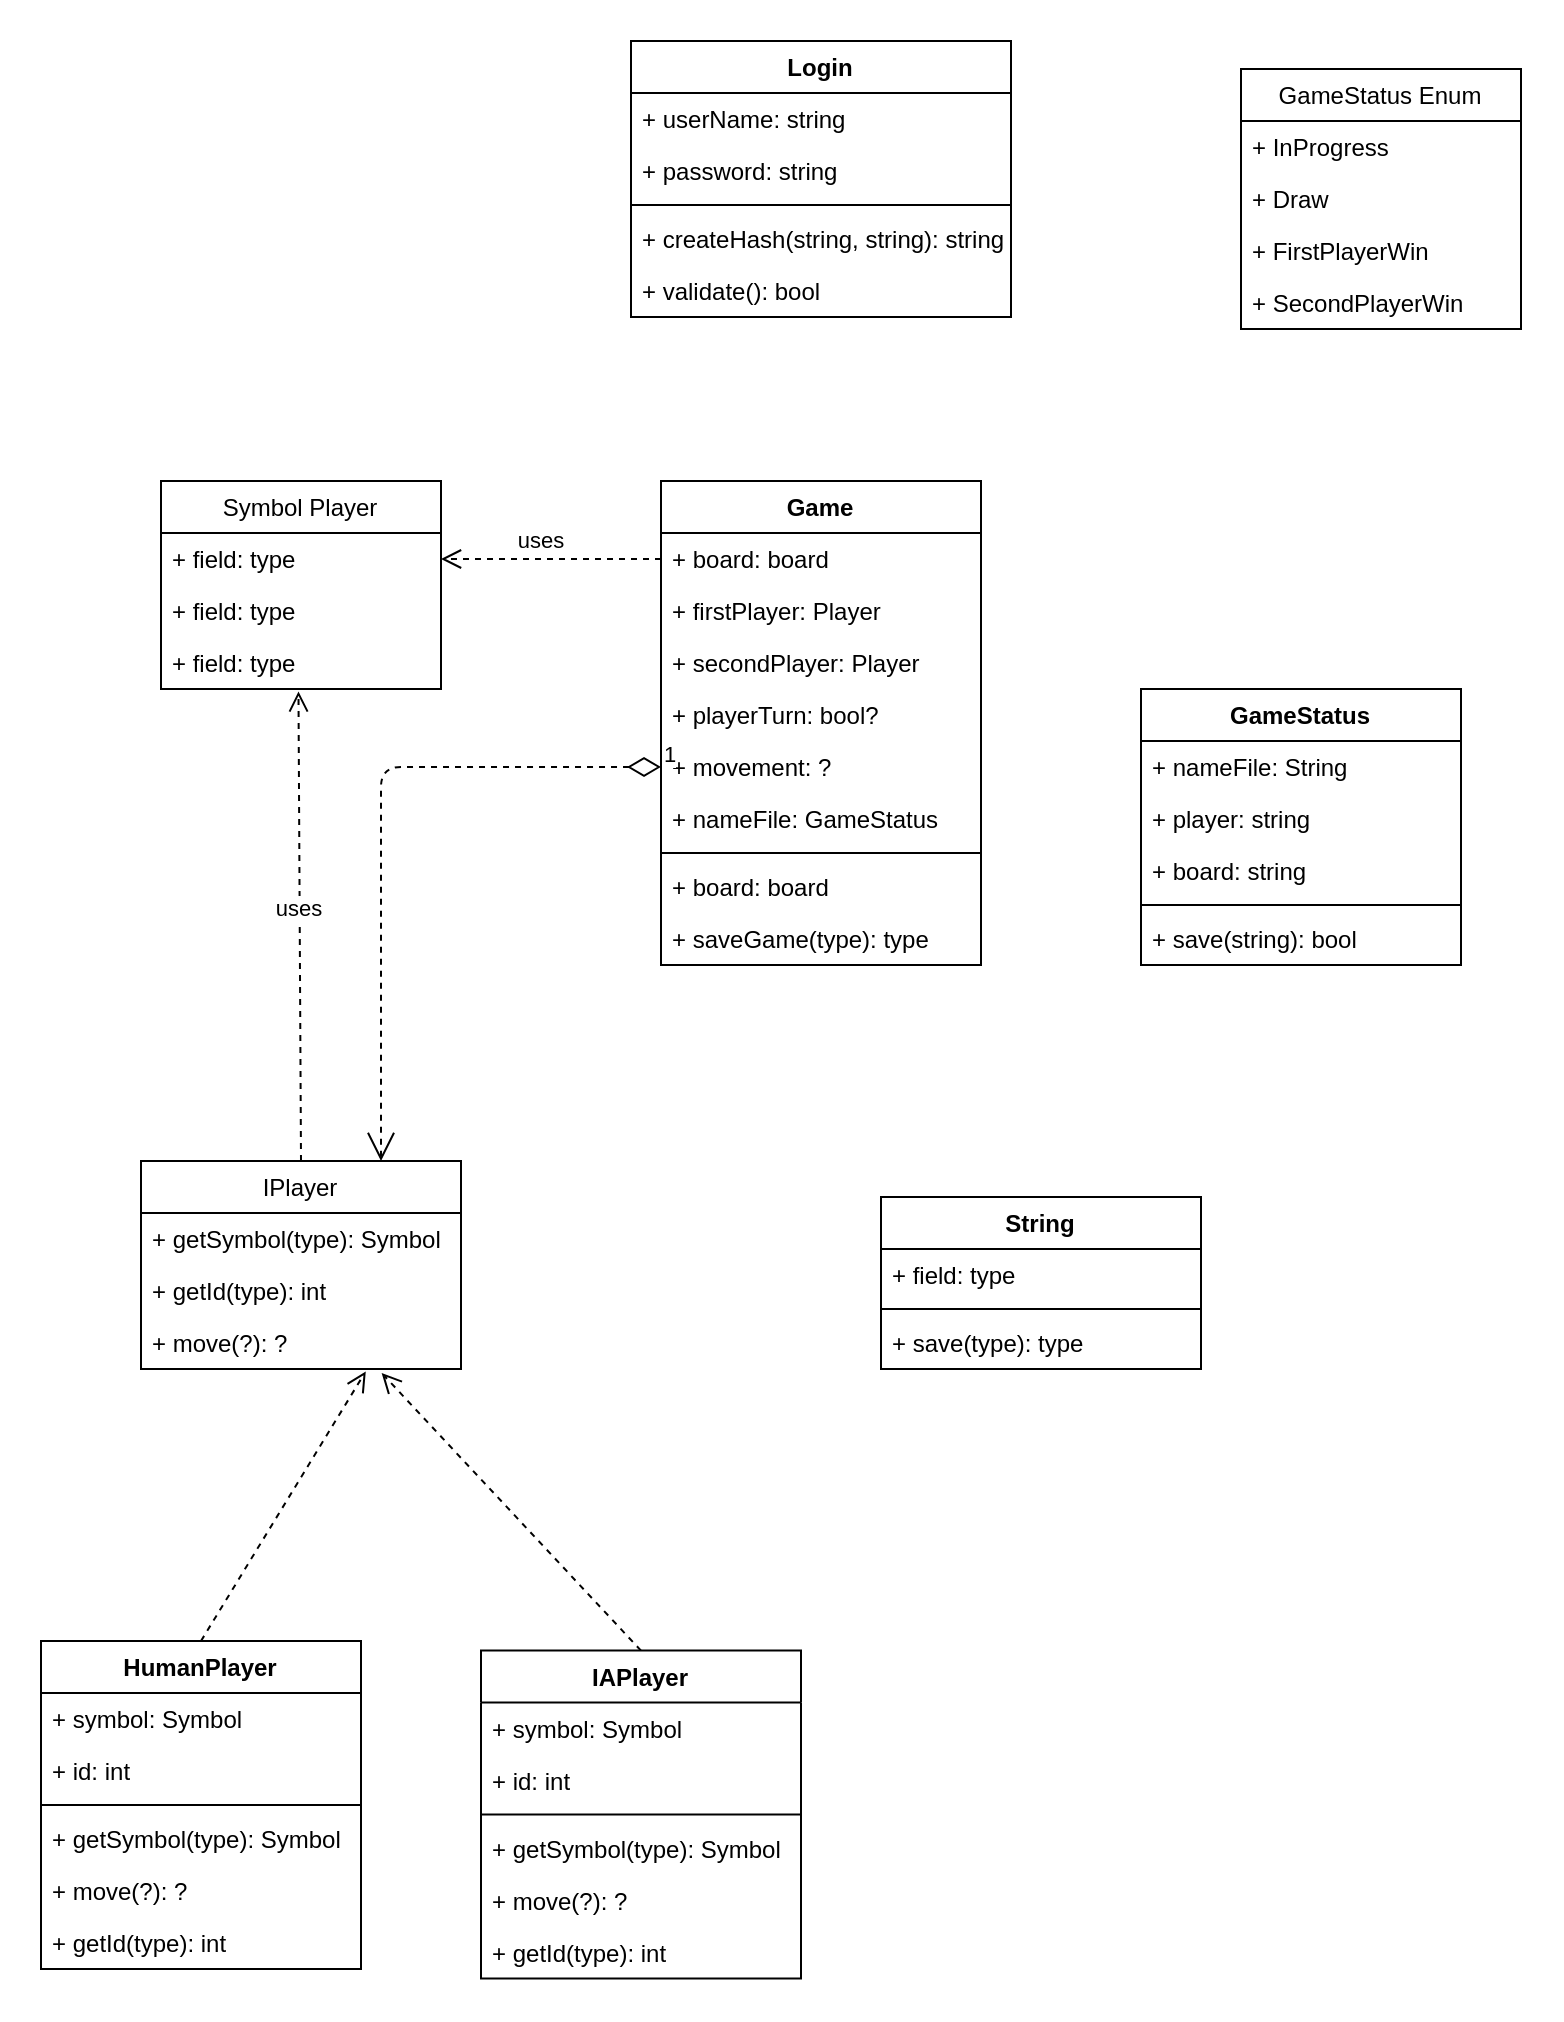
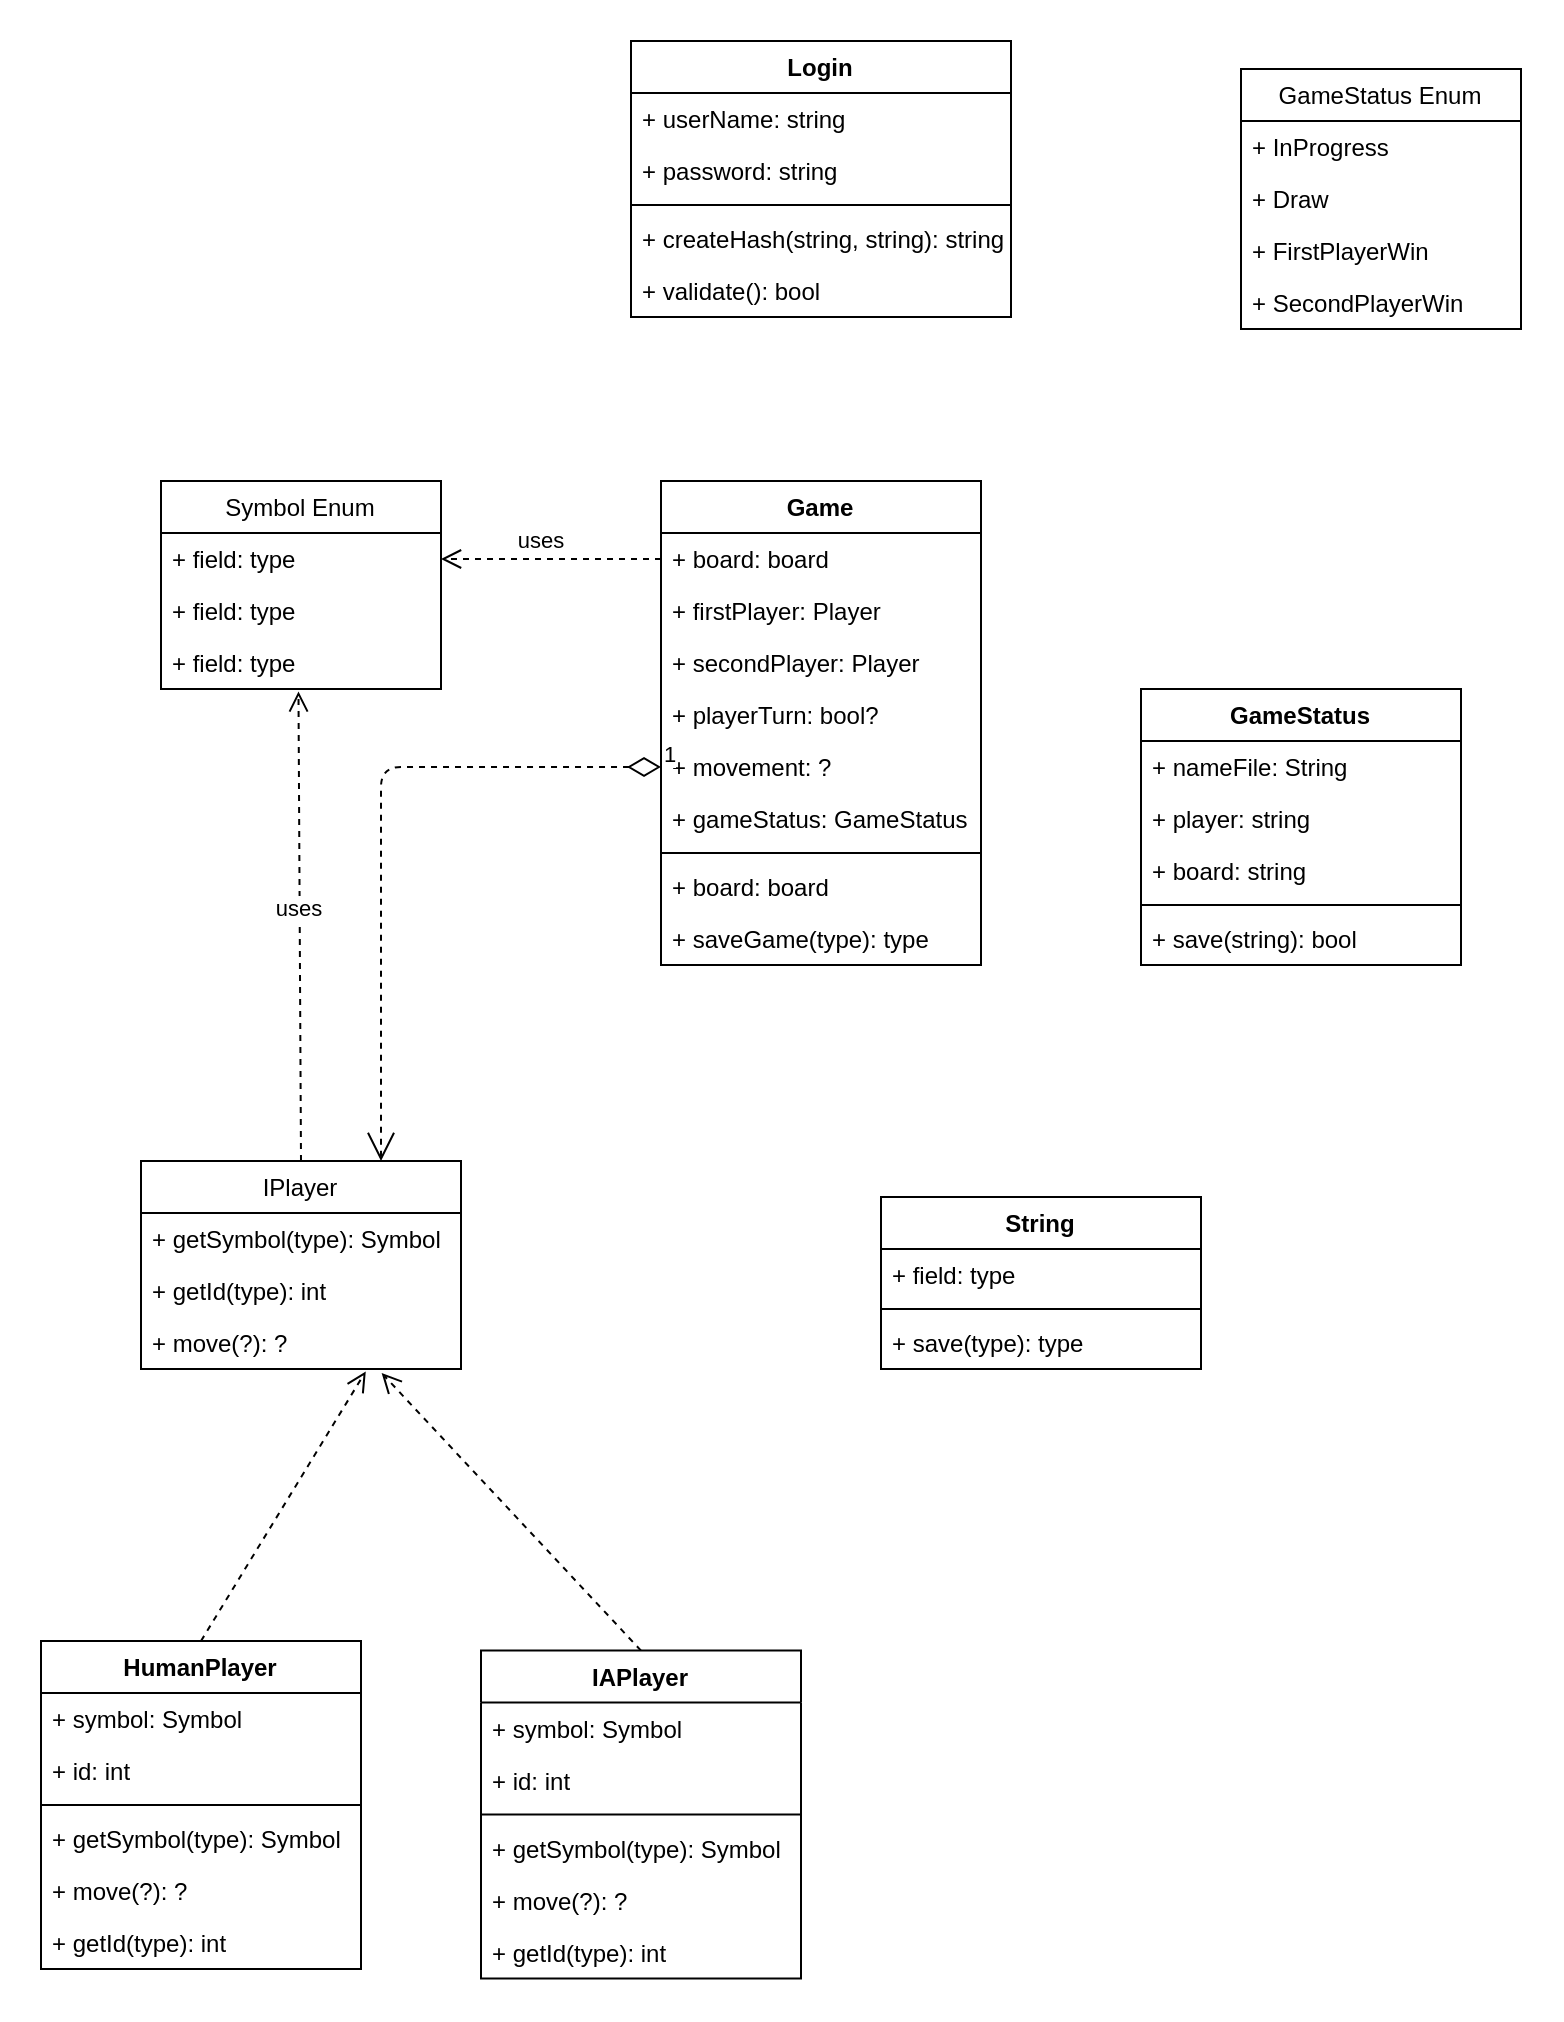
(300, 508) -> (300, 508)
(804, 820) -> (824, 820)
